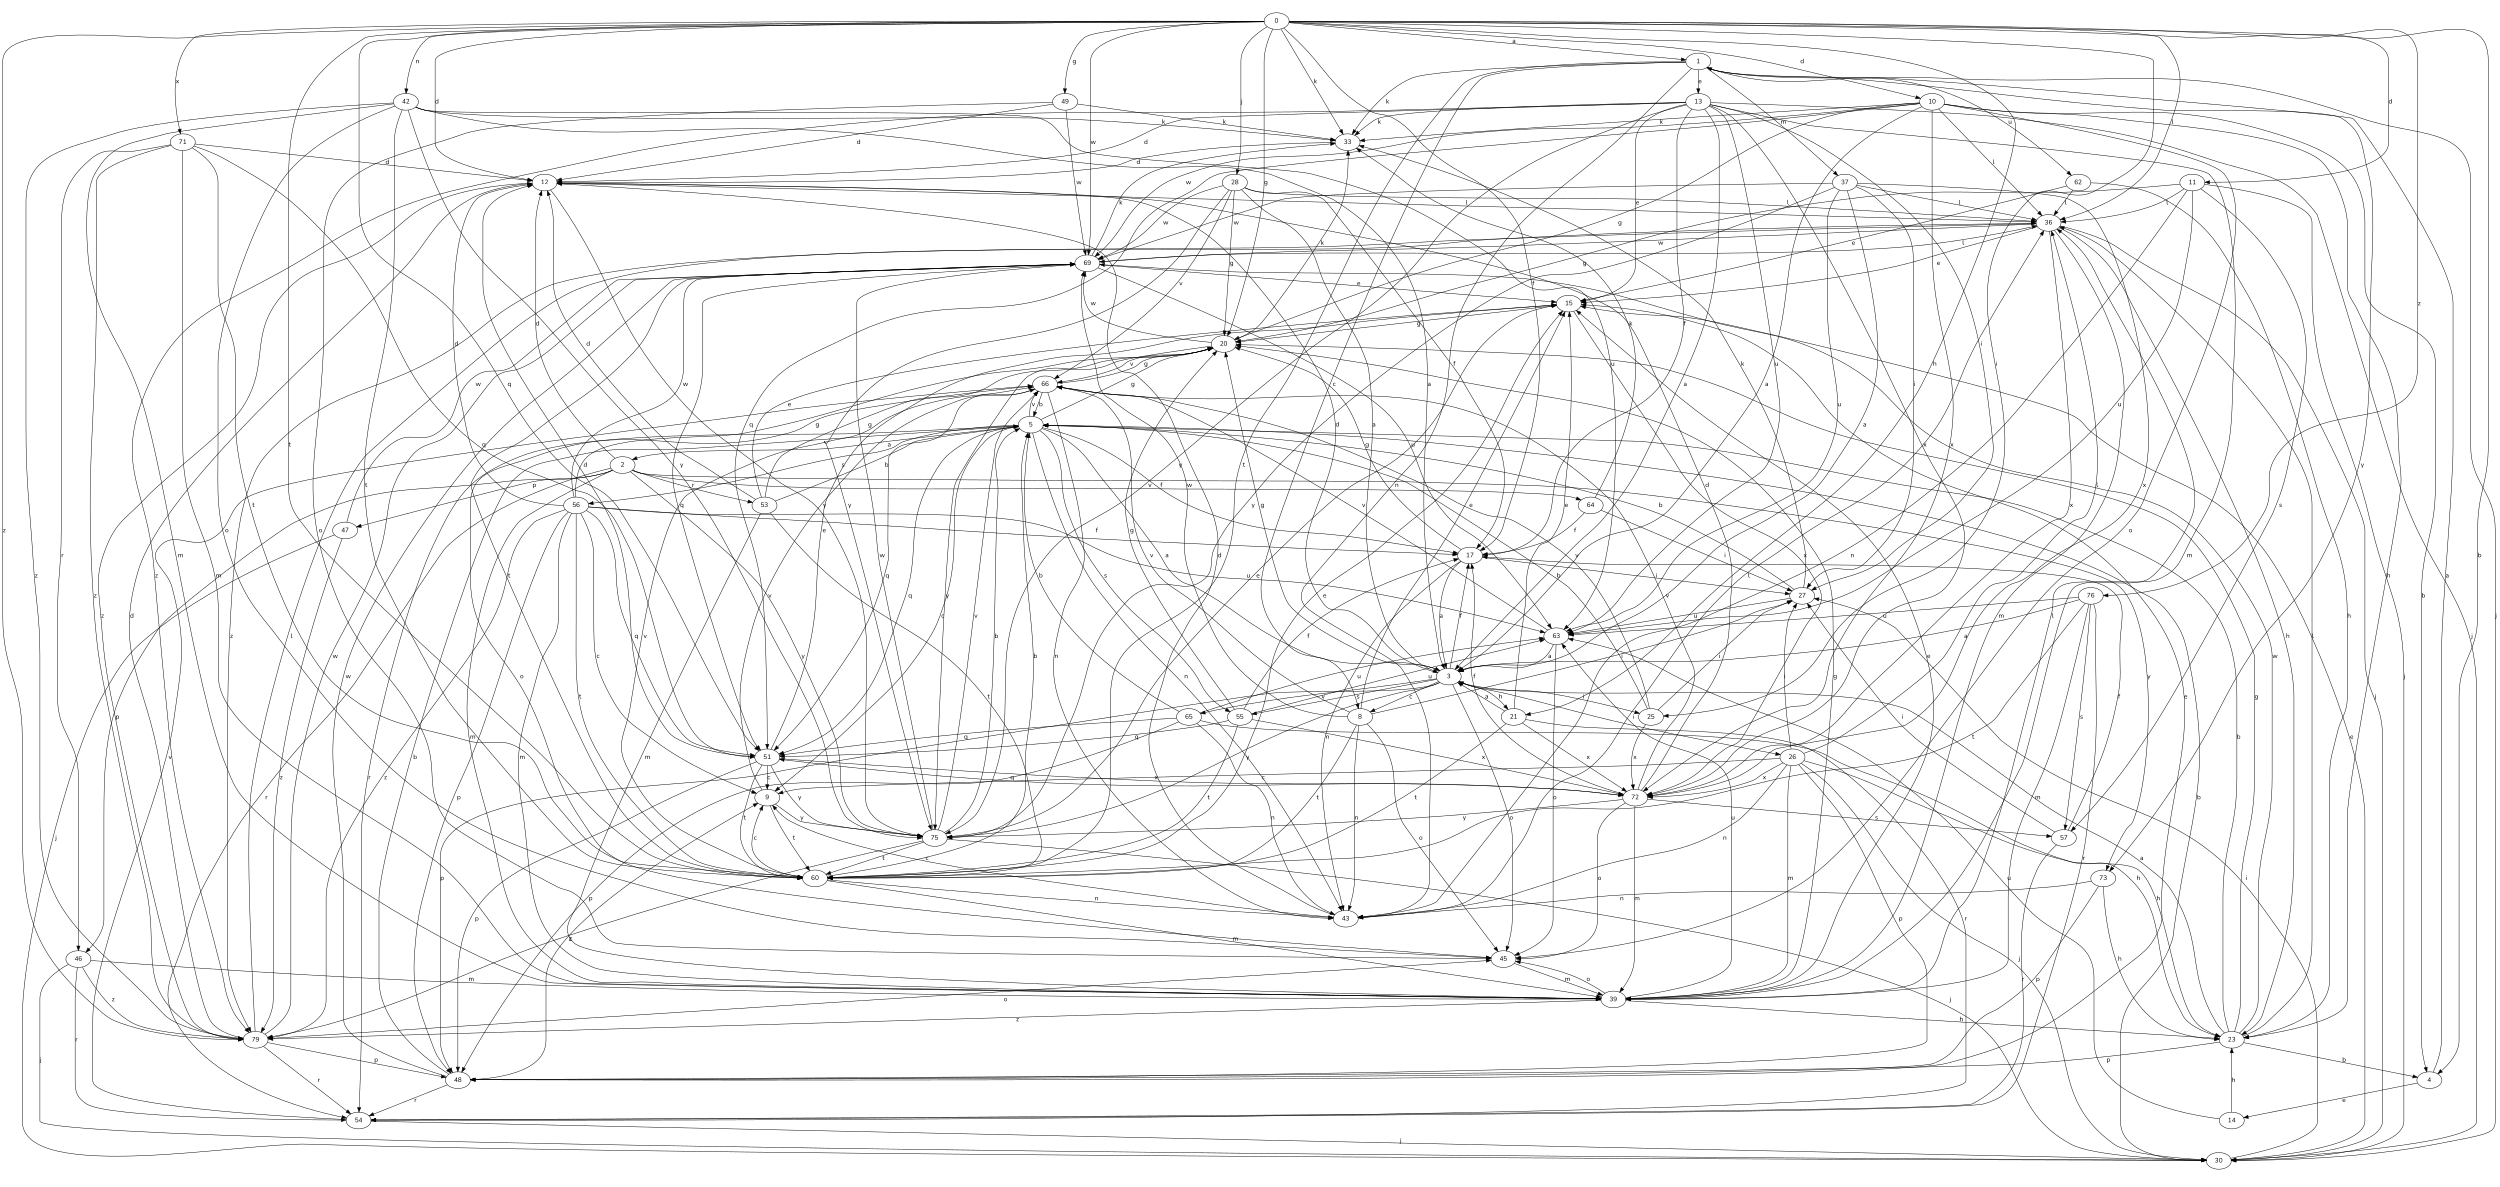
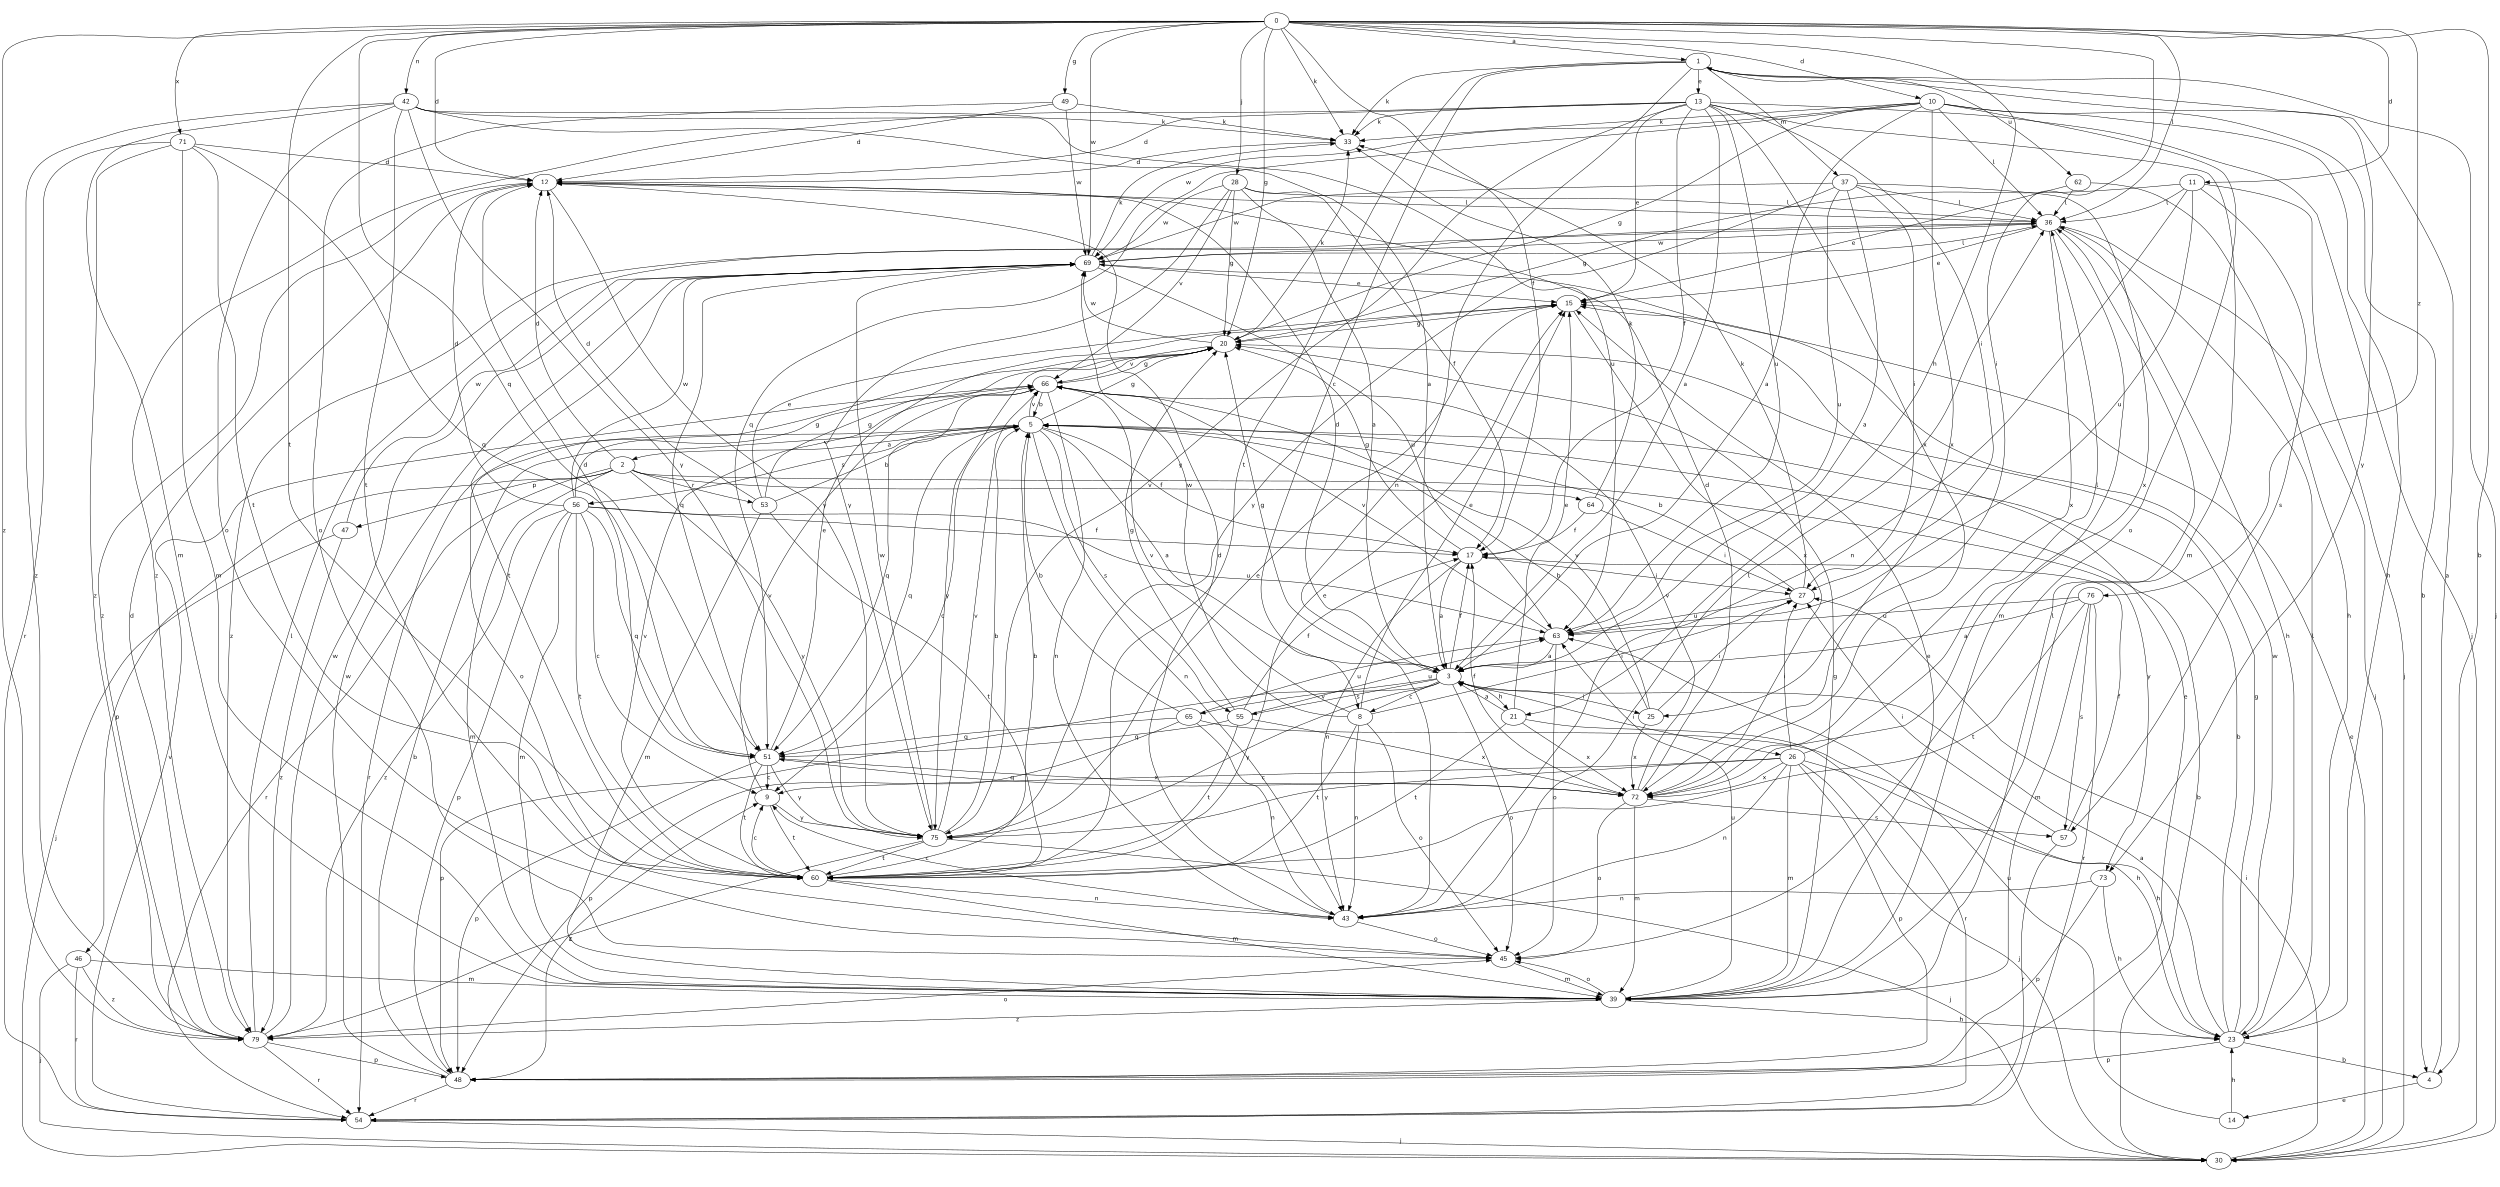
(61, 508) -> (5, 723)
(1305, 824) -> (1343, 787)
none -> (1422, 938)
